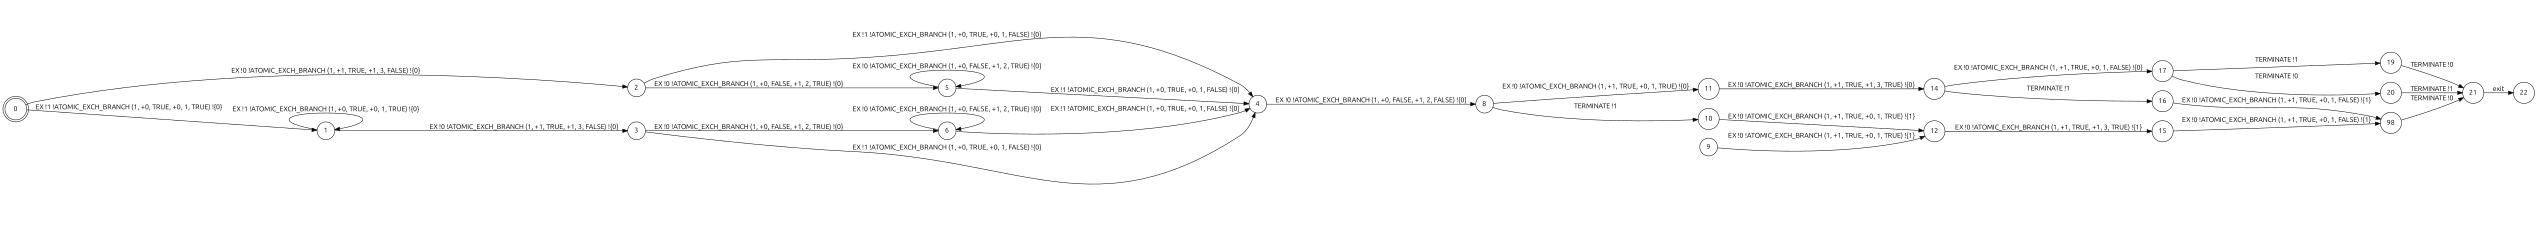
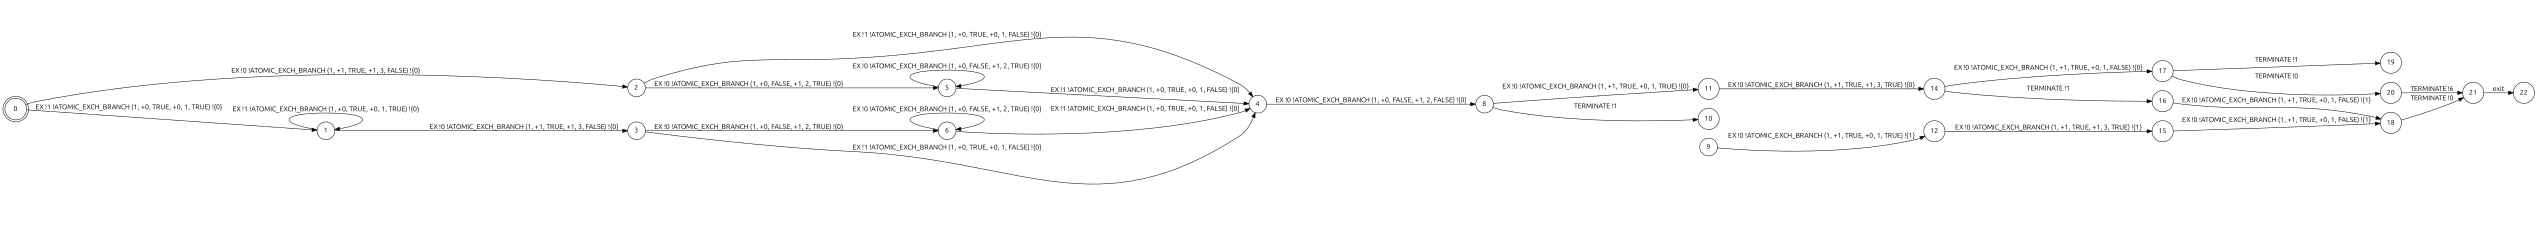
(2430, 75) -> none
(2432, 89) -> (2432, 89)
(2391, 123) -> (2391, 123)
(1819, 125) -> none
